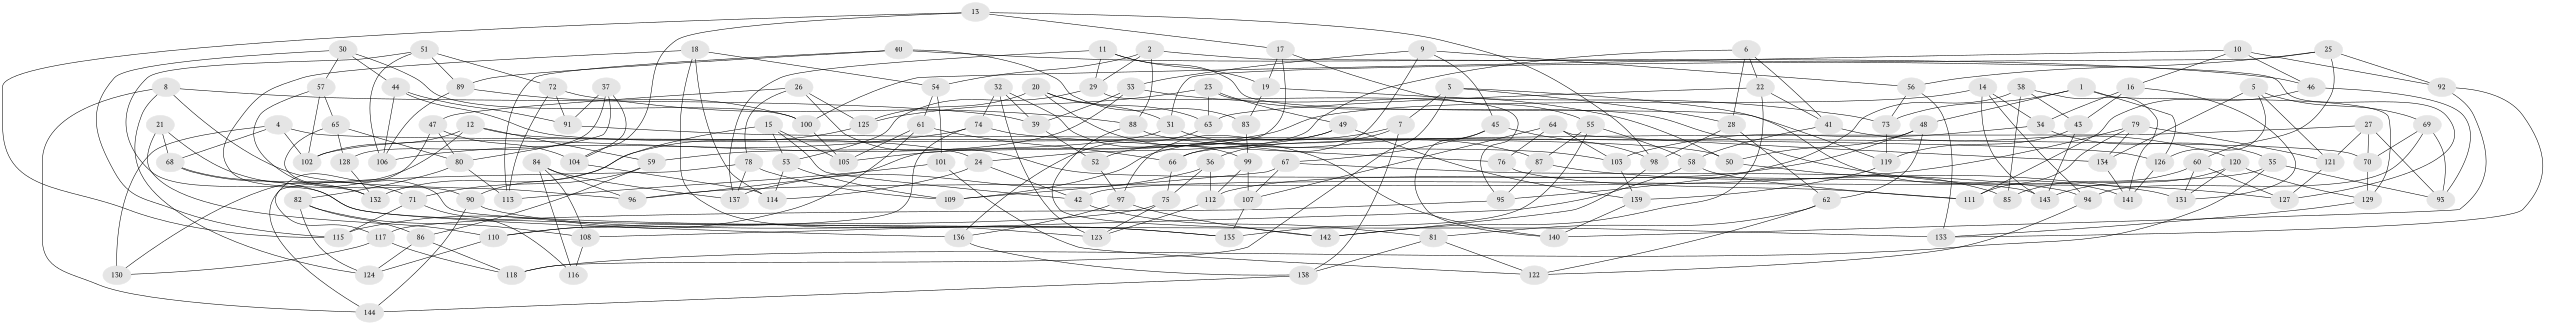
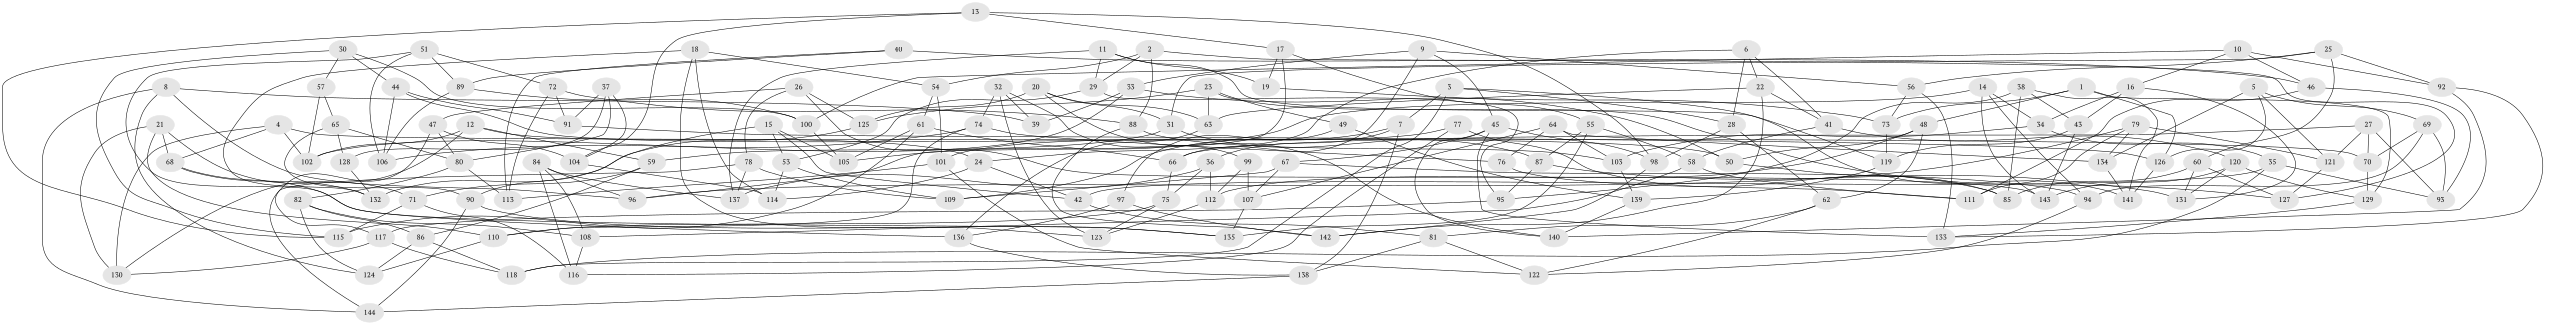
(1246, 125) -> none
none -> (1458, 125)
(1096, 162) -> none
none -> (82, 182)
(1036, 227) -> (1690, 229)
